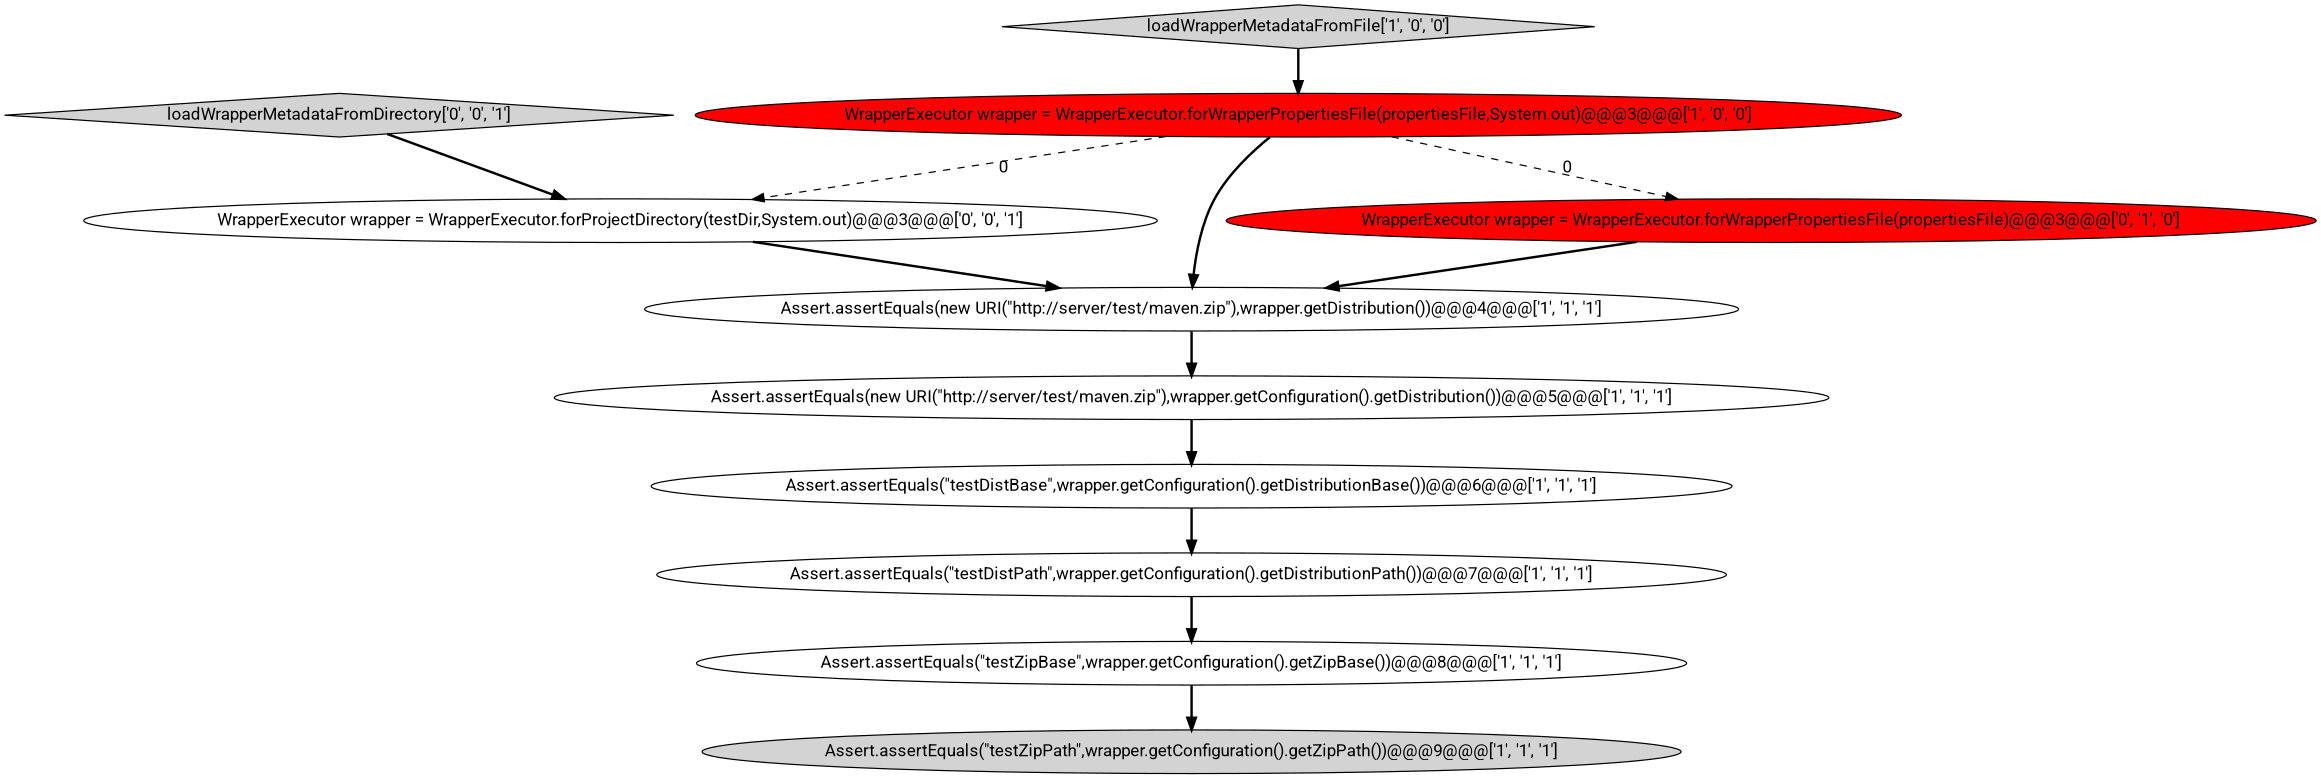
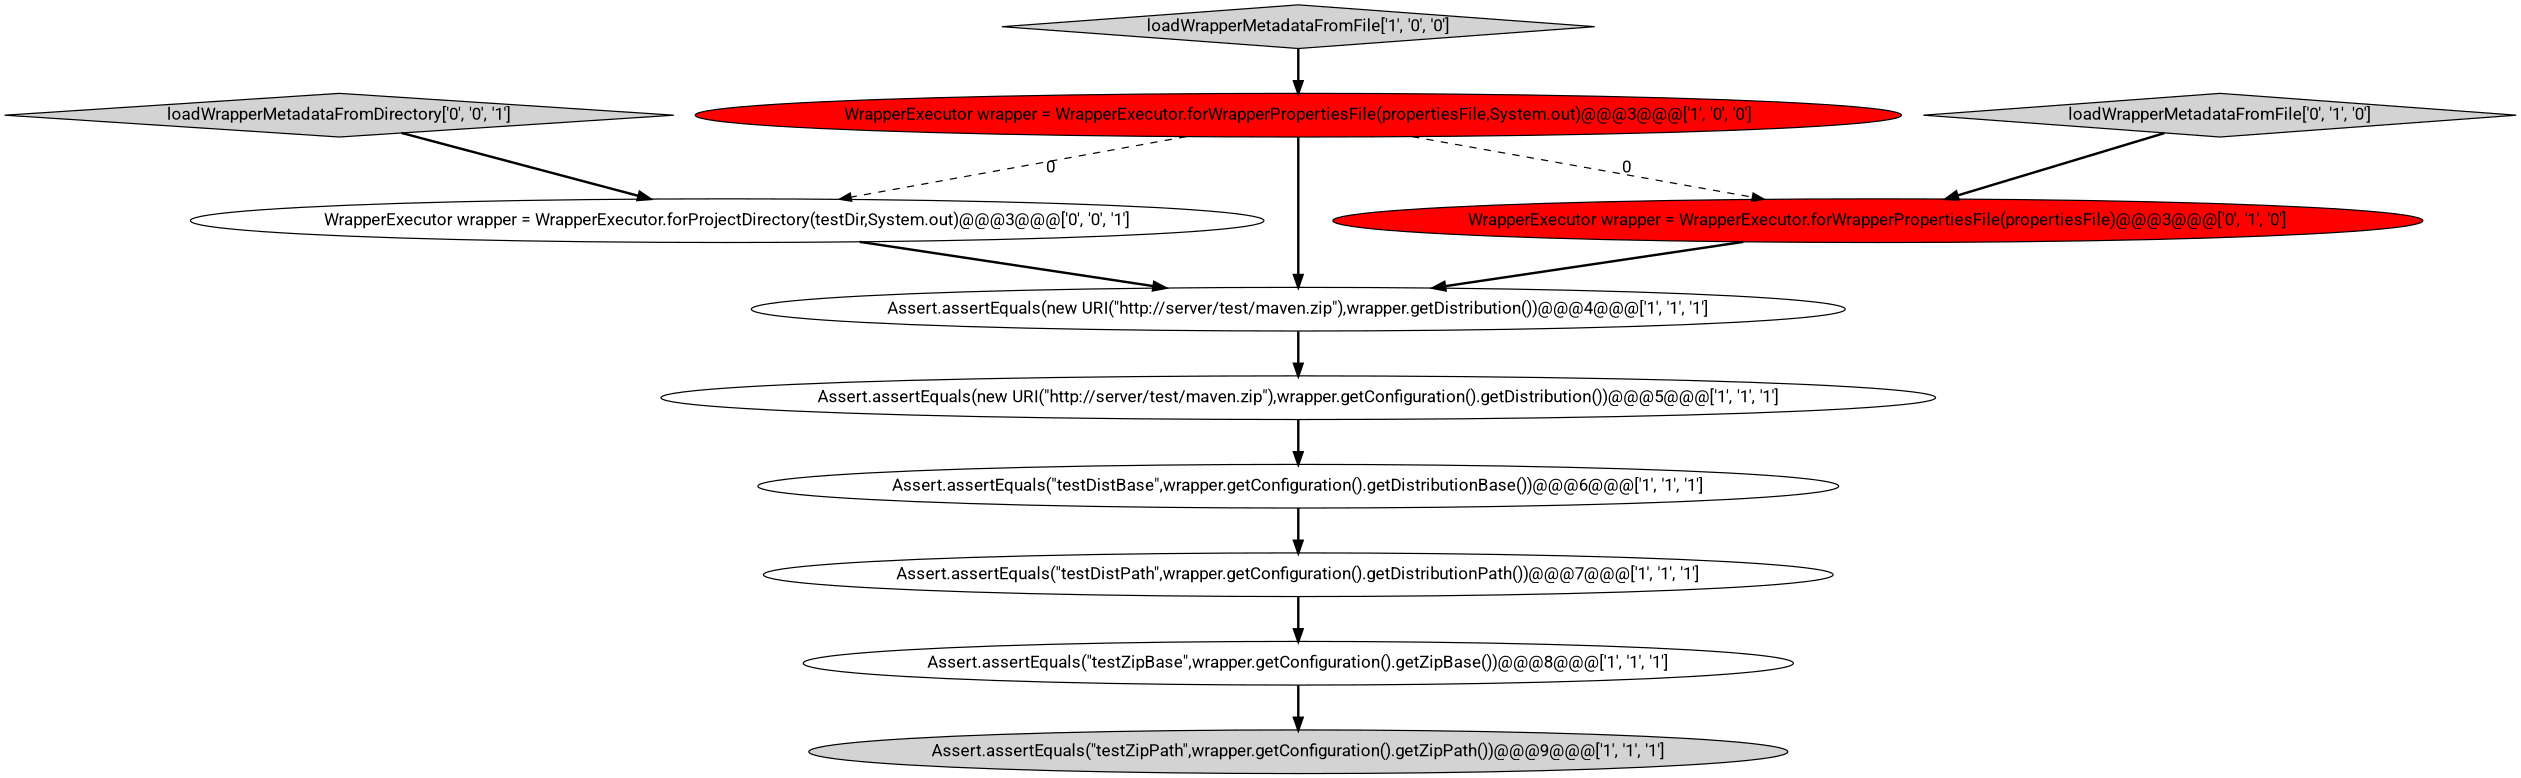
none -> (2220, 115)
